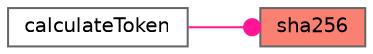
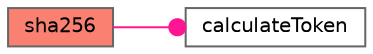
(216, 27) -> (141, 27)
